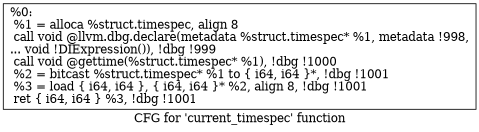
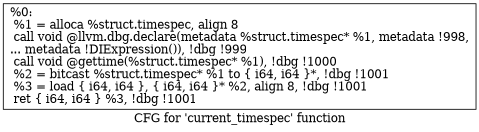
(113, 50) -> (129, 50)
